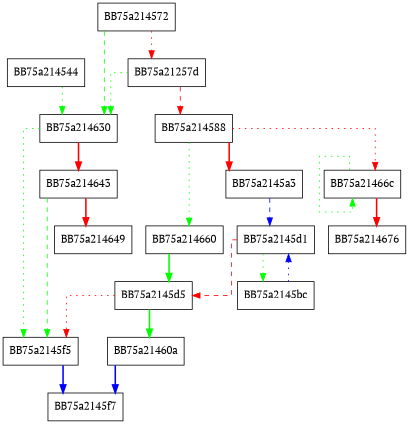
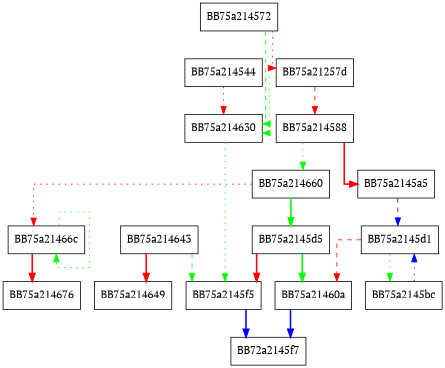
(62, 97) -> (224, 97)
(321, 128) -> (126, 184)
(79, 152) -> none
(264, 184) -> (396, 184)
(232, 281) -> (337, 245)
(74, 296) -> (257, 264)
(85, 407) -> (268, 351)
